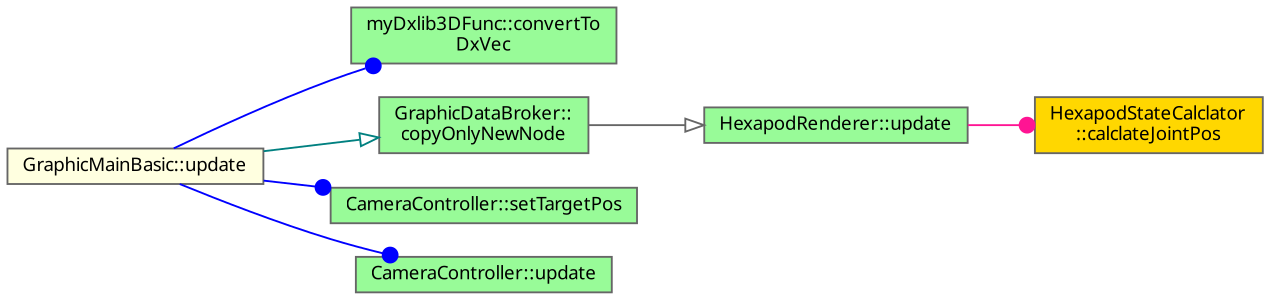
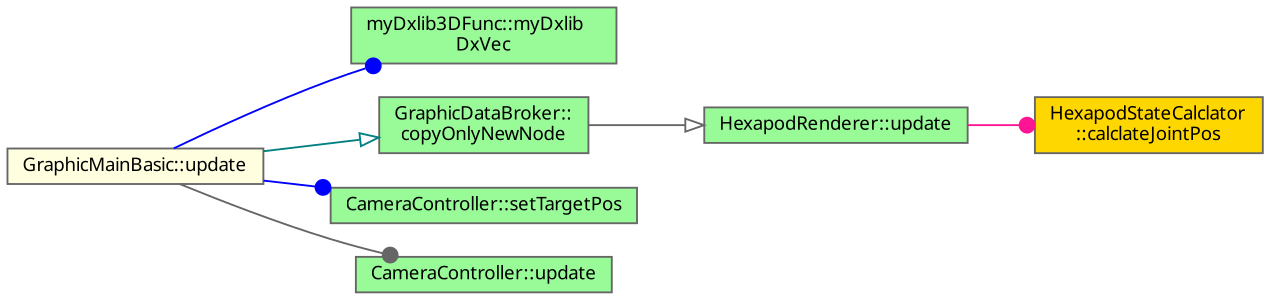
(484, 35) -> (484, 35)
(280, 222) -> (280, 222)
